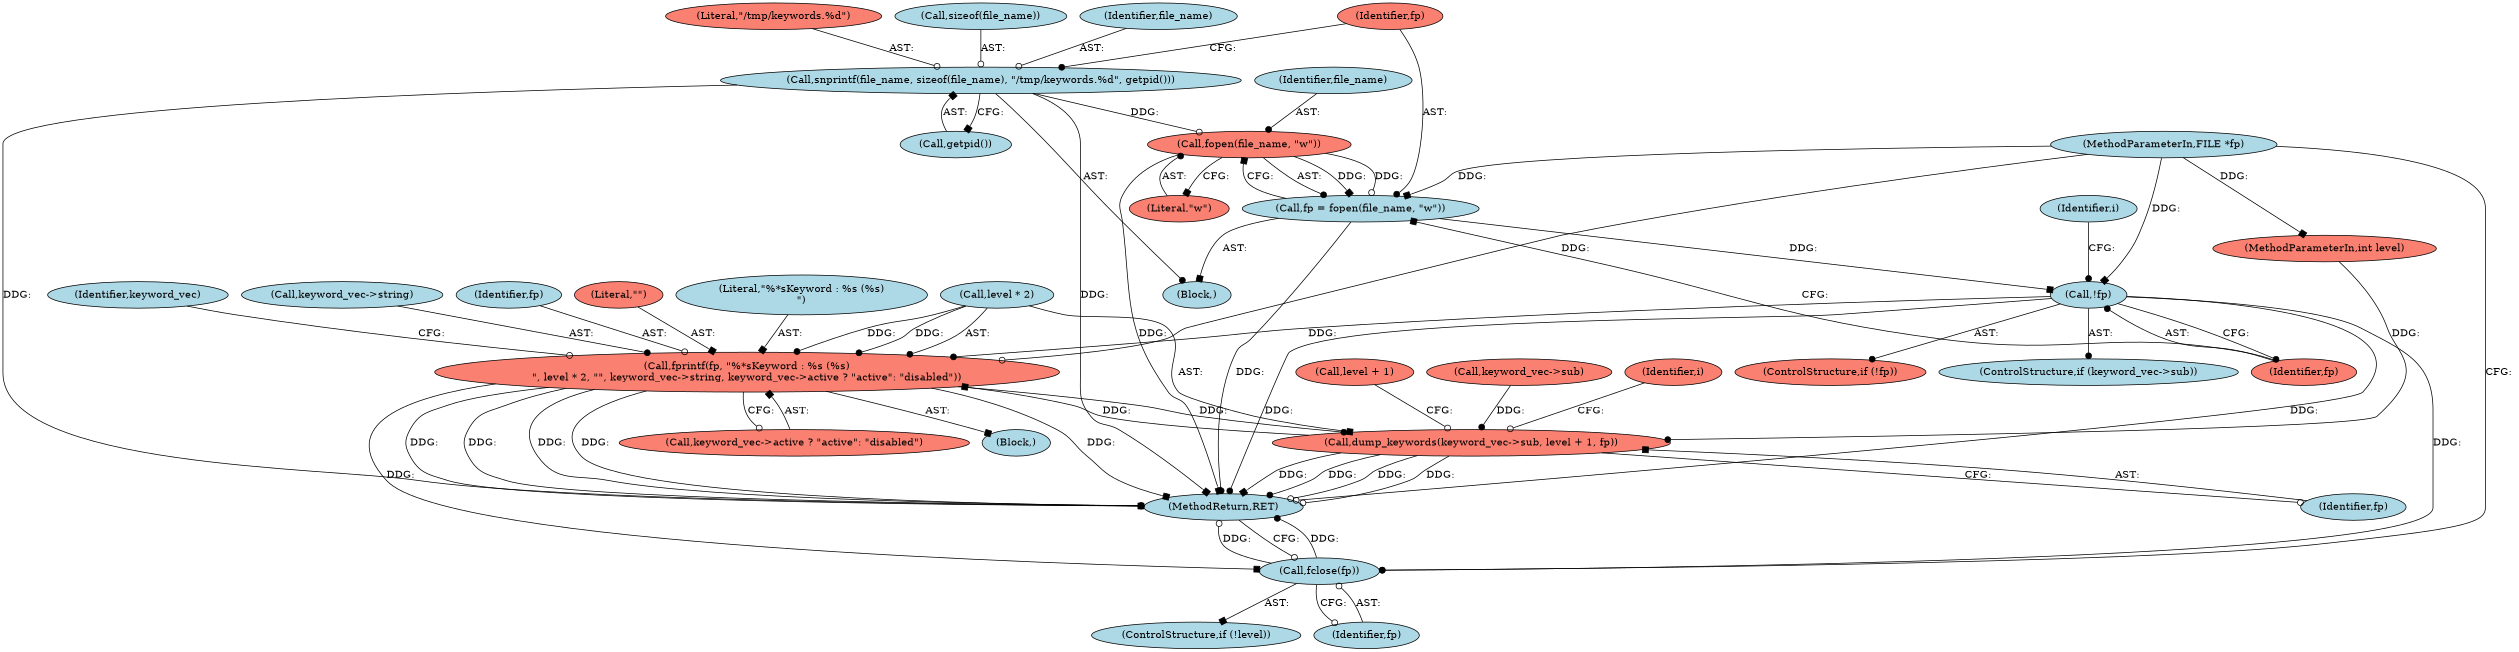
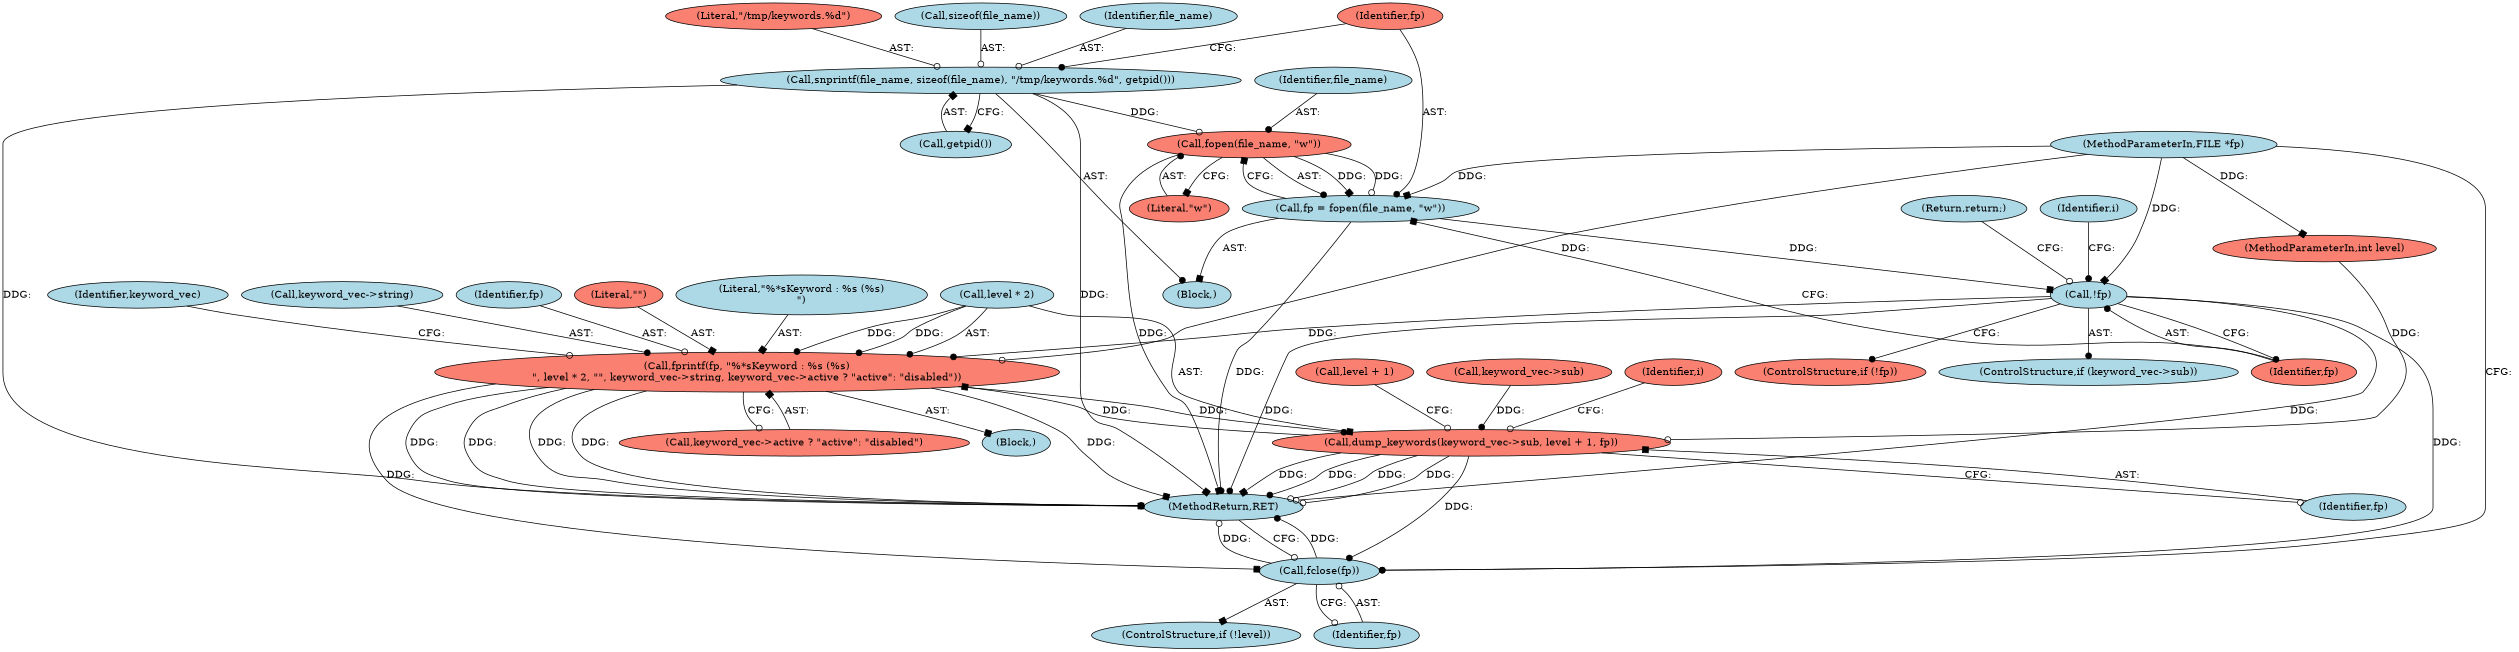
none -> (1964, 209)
(1988, 334) -> (1988, 334)
(2117, 431) -> (2117, 431)
none -> (1420, 517)
